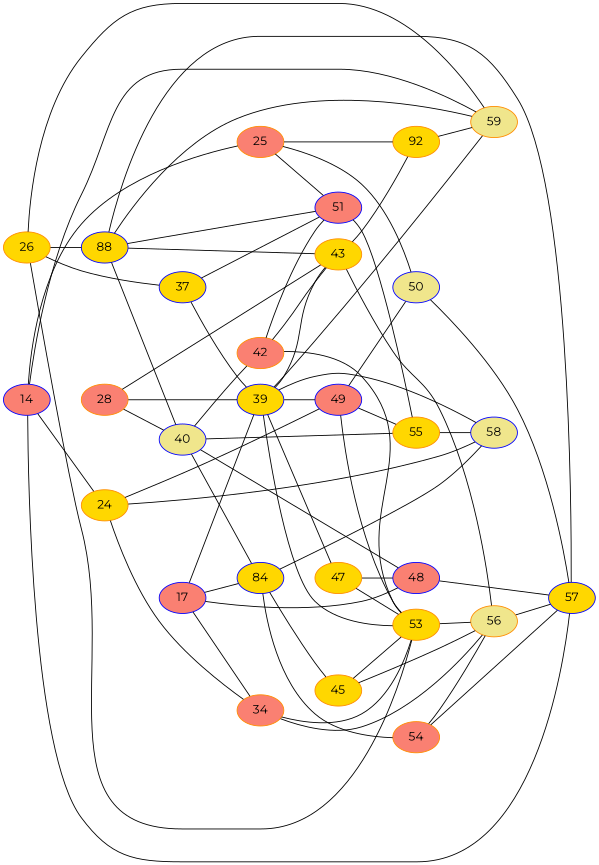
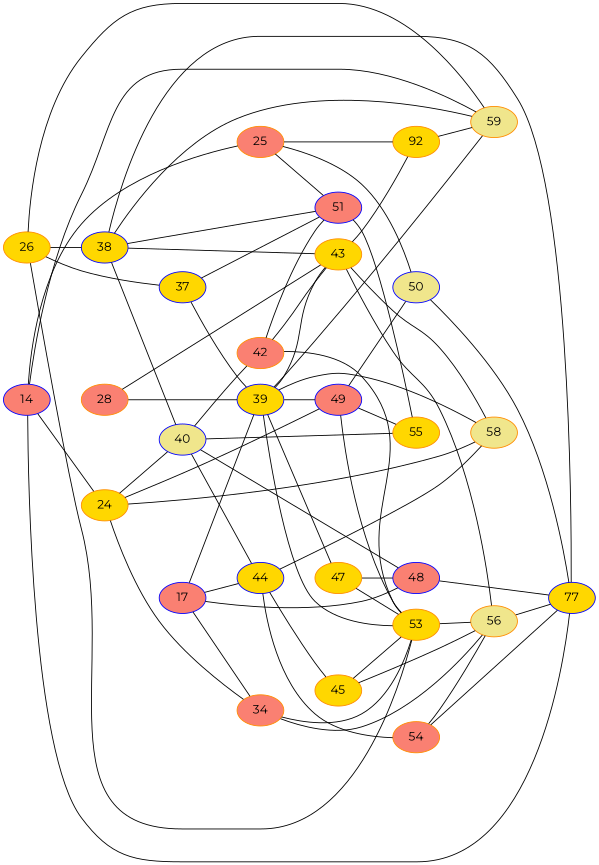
(105, 247) -> (105, 247)
(144, 420) -> (144, 473)
(456, 433) -> (427, 335)
(494, 433) -> (494, 433)
(260, 578) -> (260, 578)
(572, 598) -> (572, 598)
